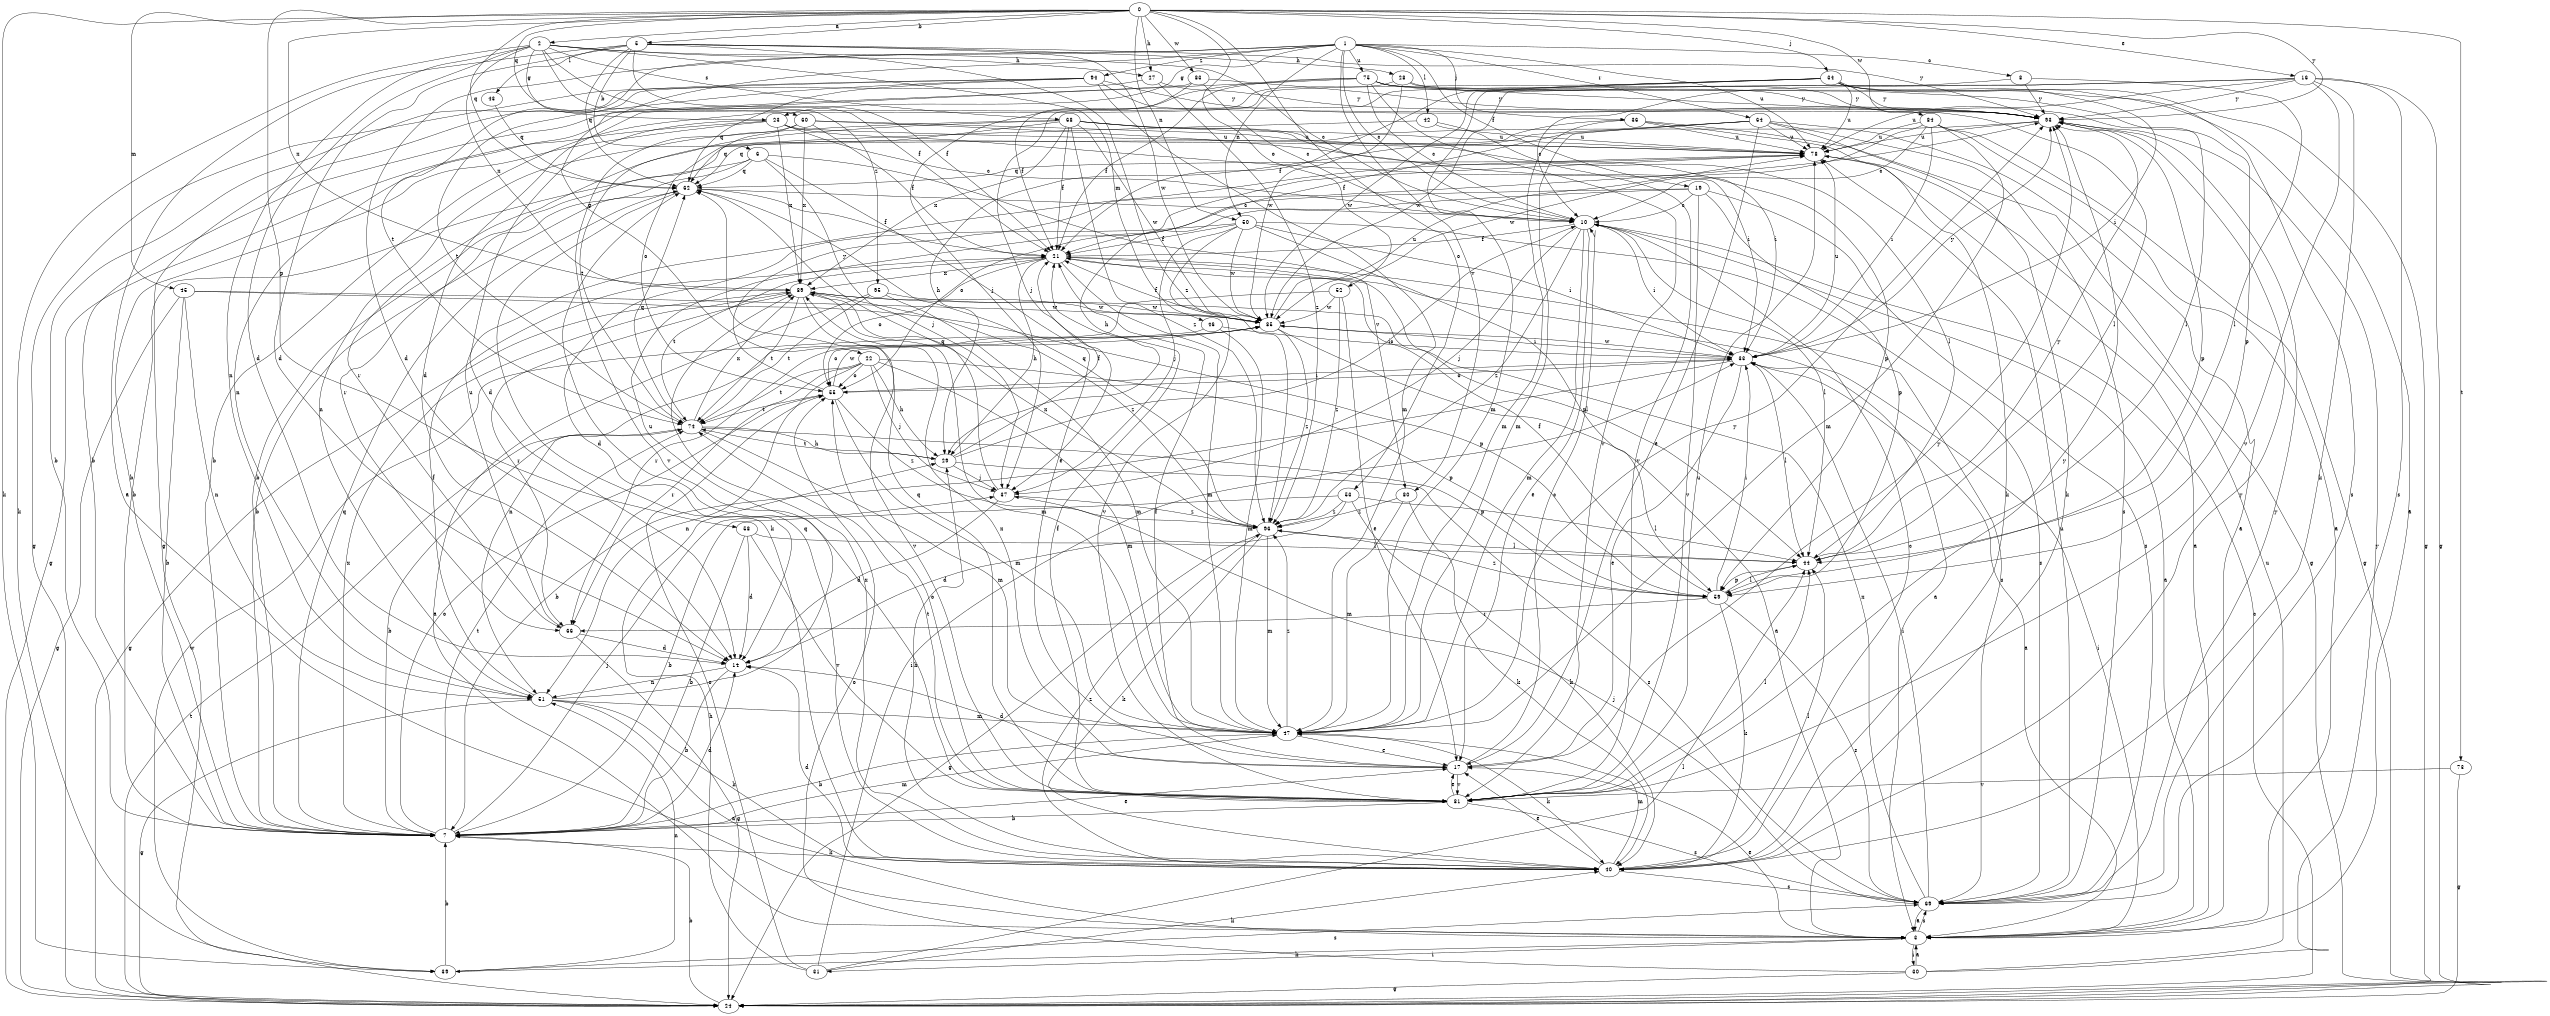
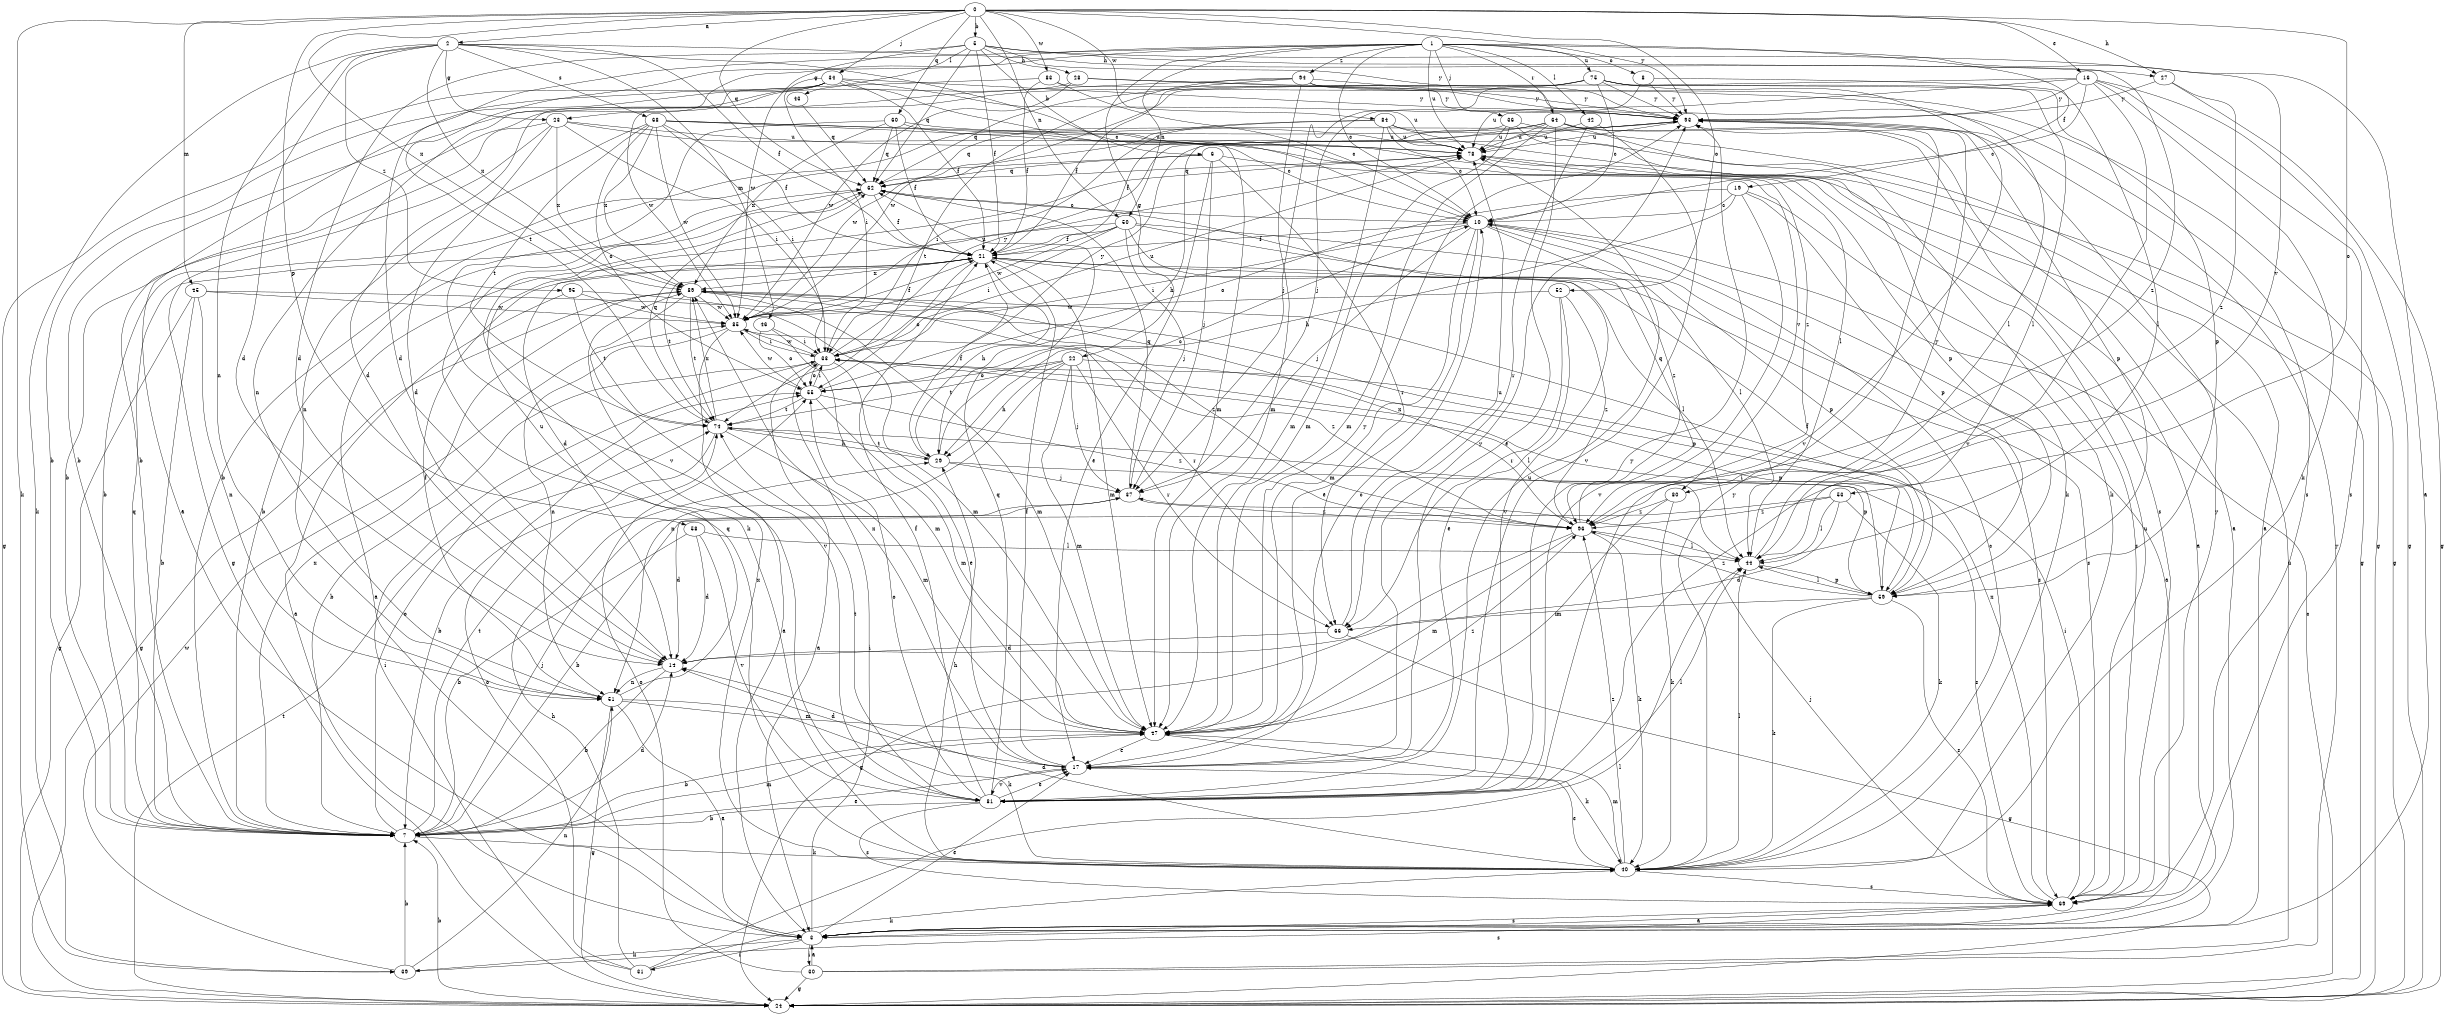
(2461, 768) -> none
